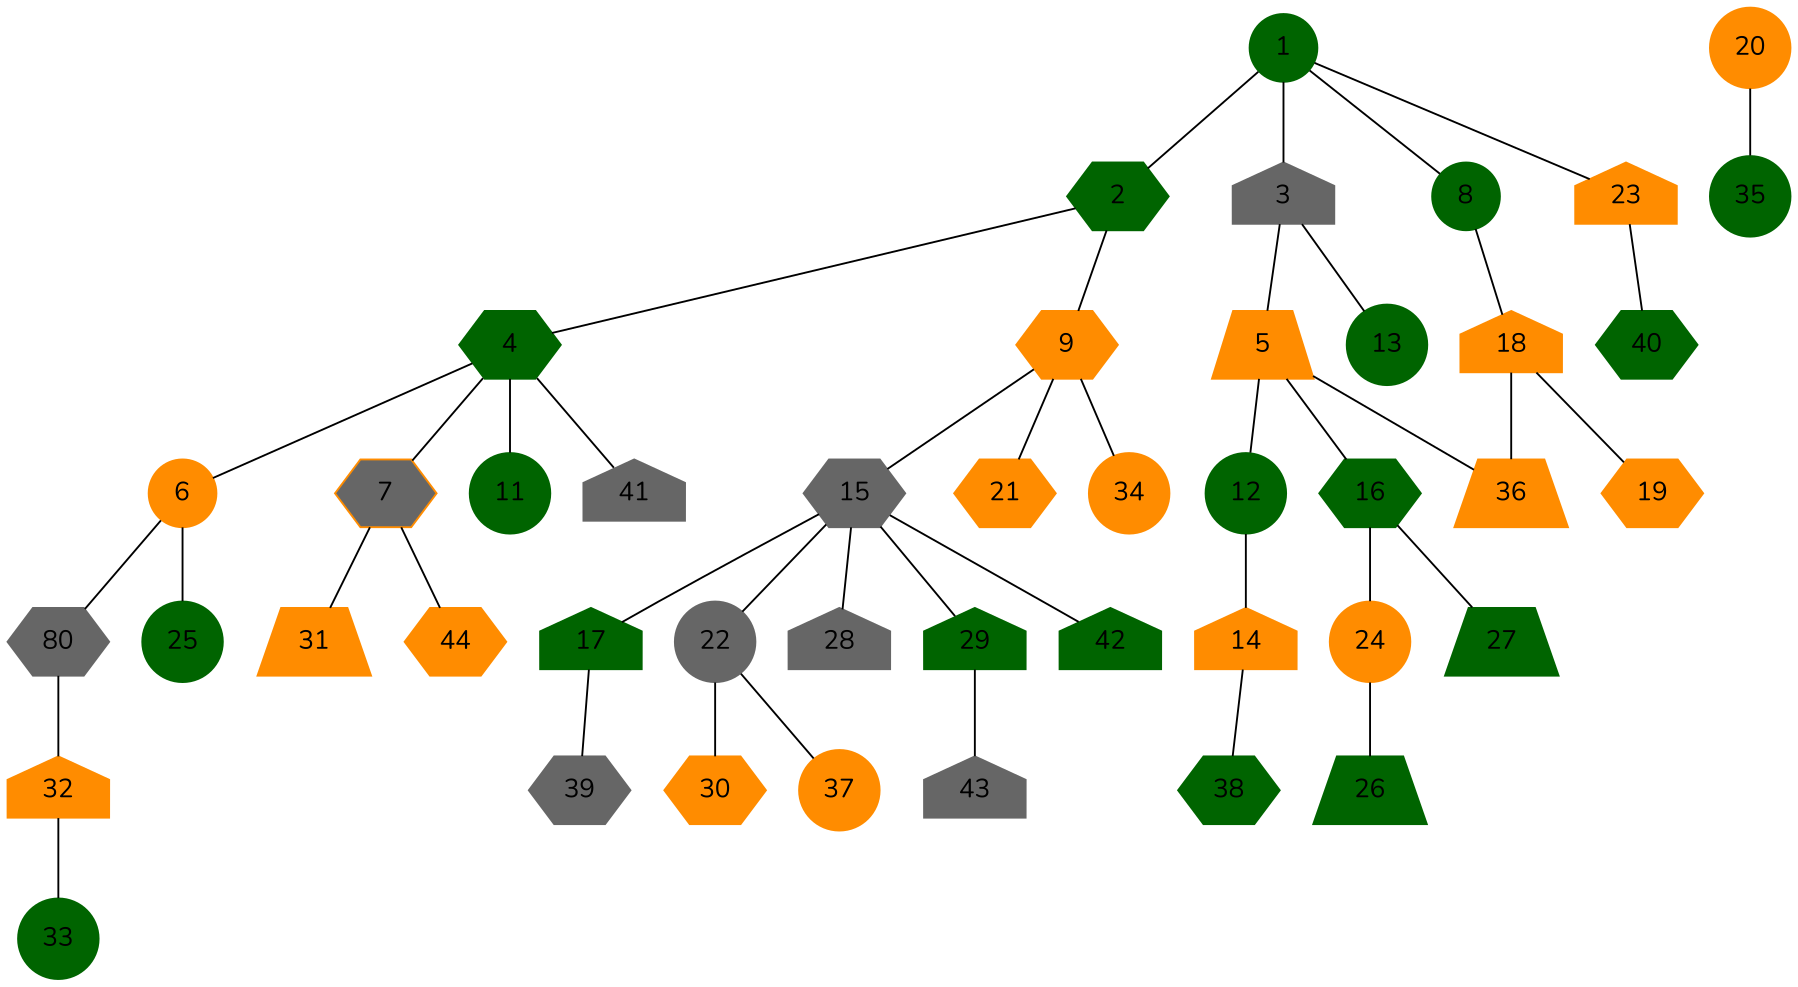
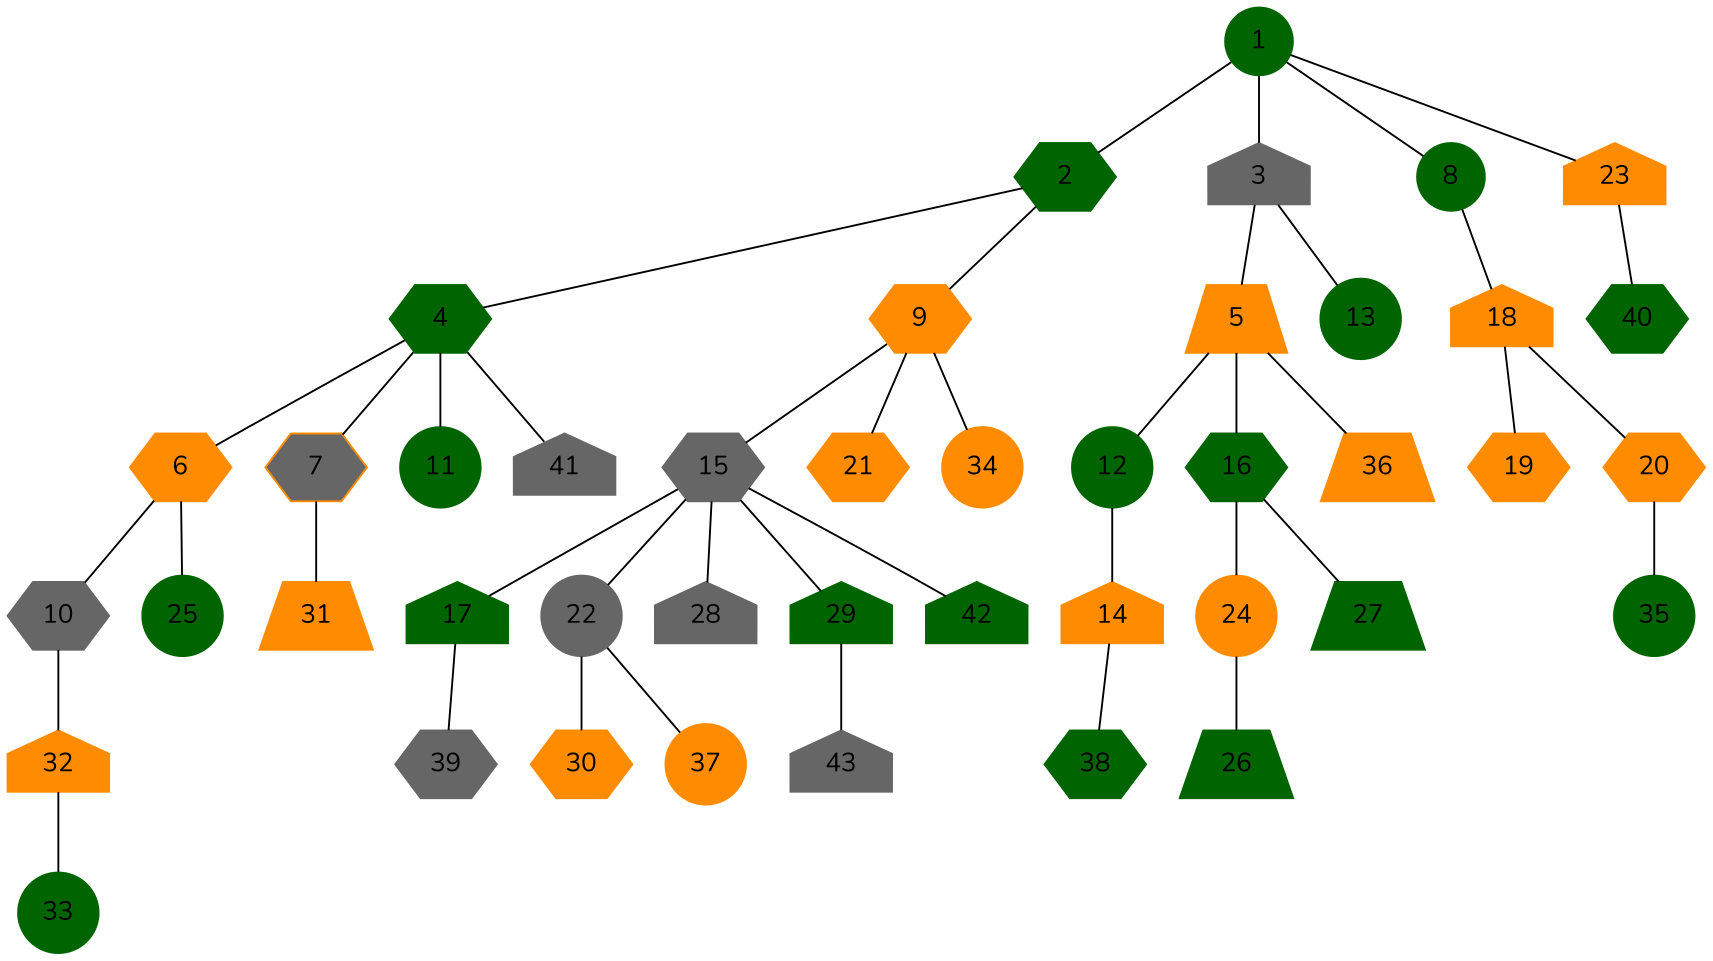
(1750, 48) -> (1654, 467)
(1511, 416) -> (1577, 392)
(183, 493) -> (181, 467)
(58, 642) -> (58, 616)
(455, 642) -> none
